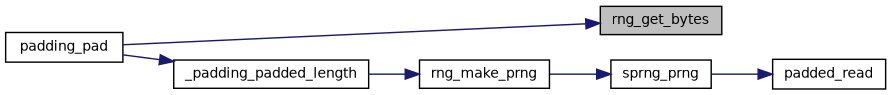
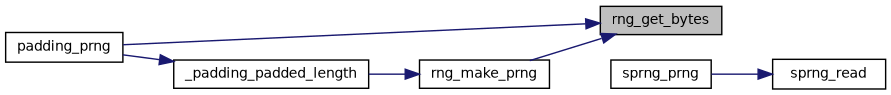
(64, 47) -> (64, 47)
(573, 74) -> (566, 50)
(829, 74) -> (829, 74)
